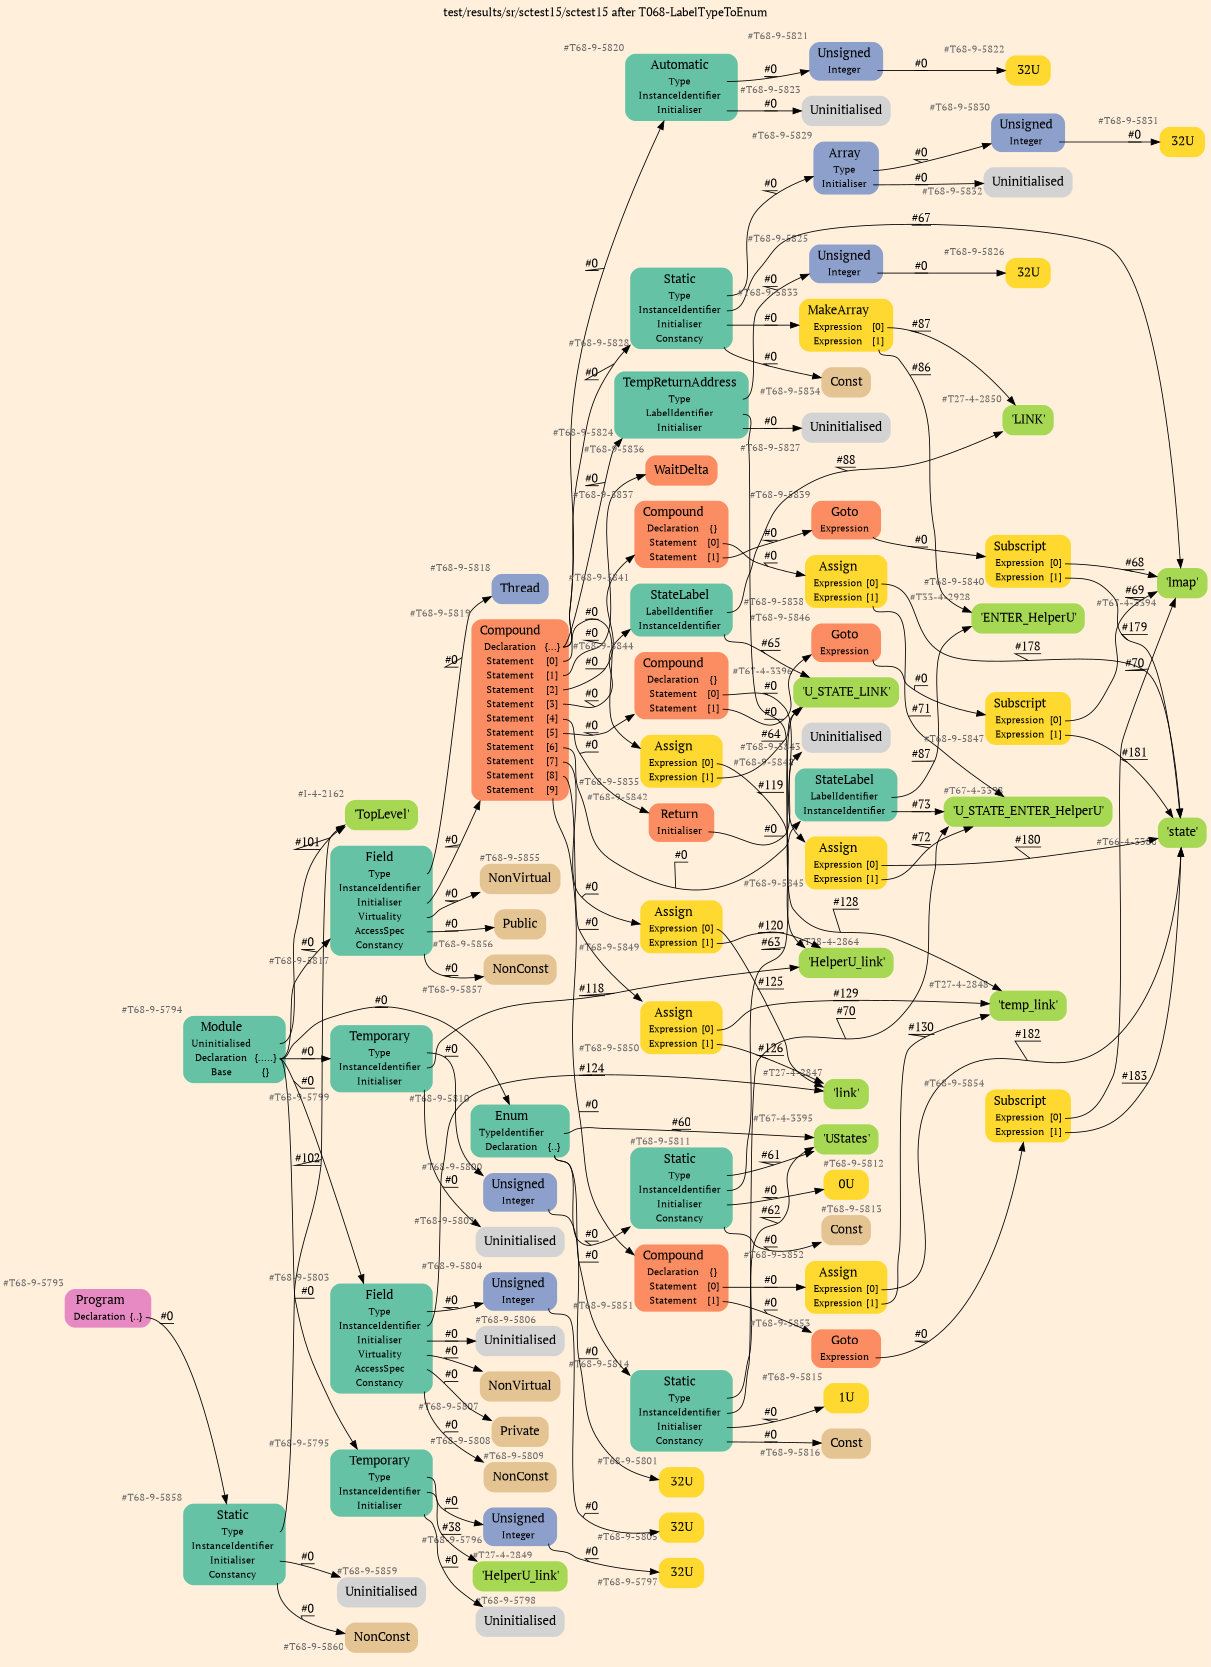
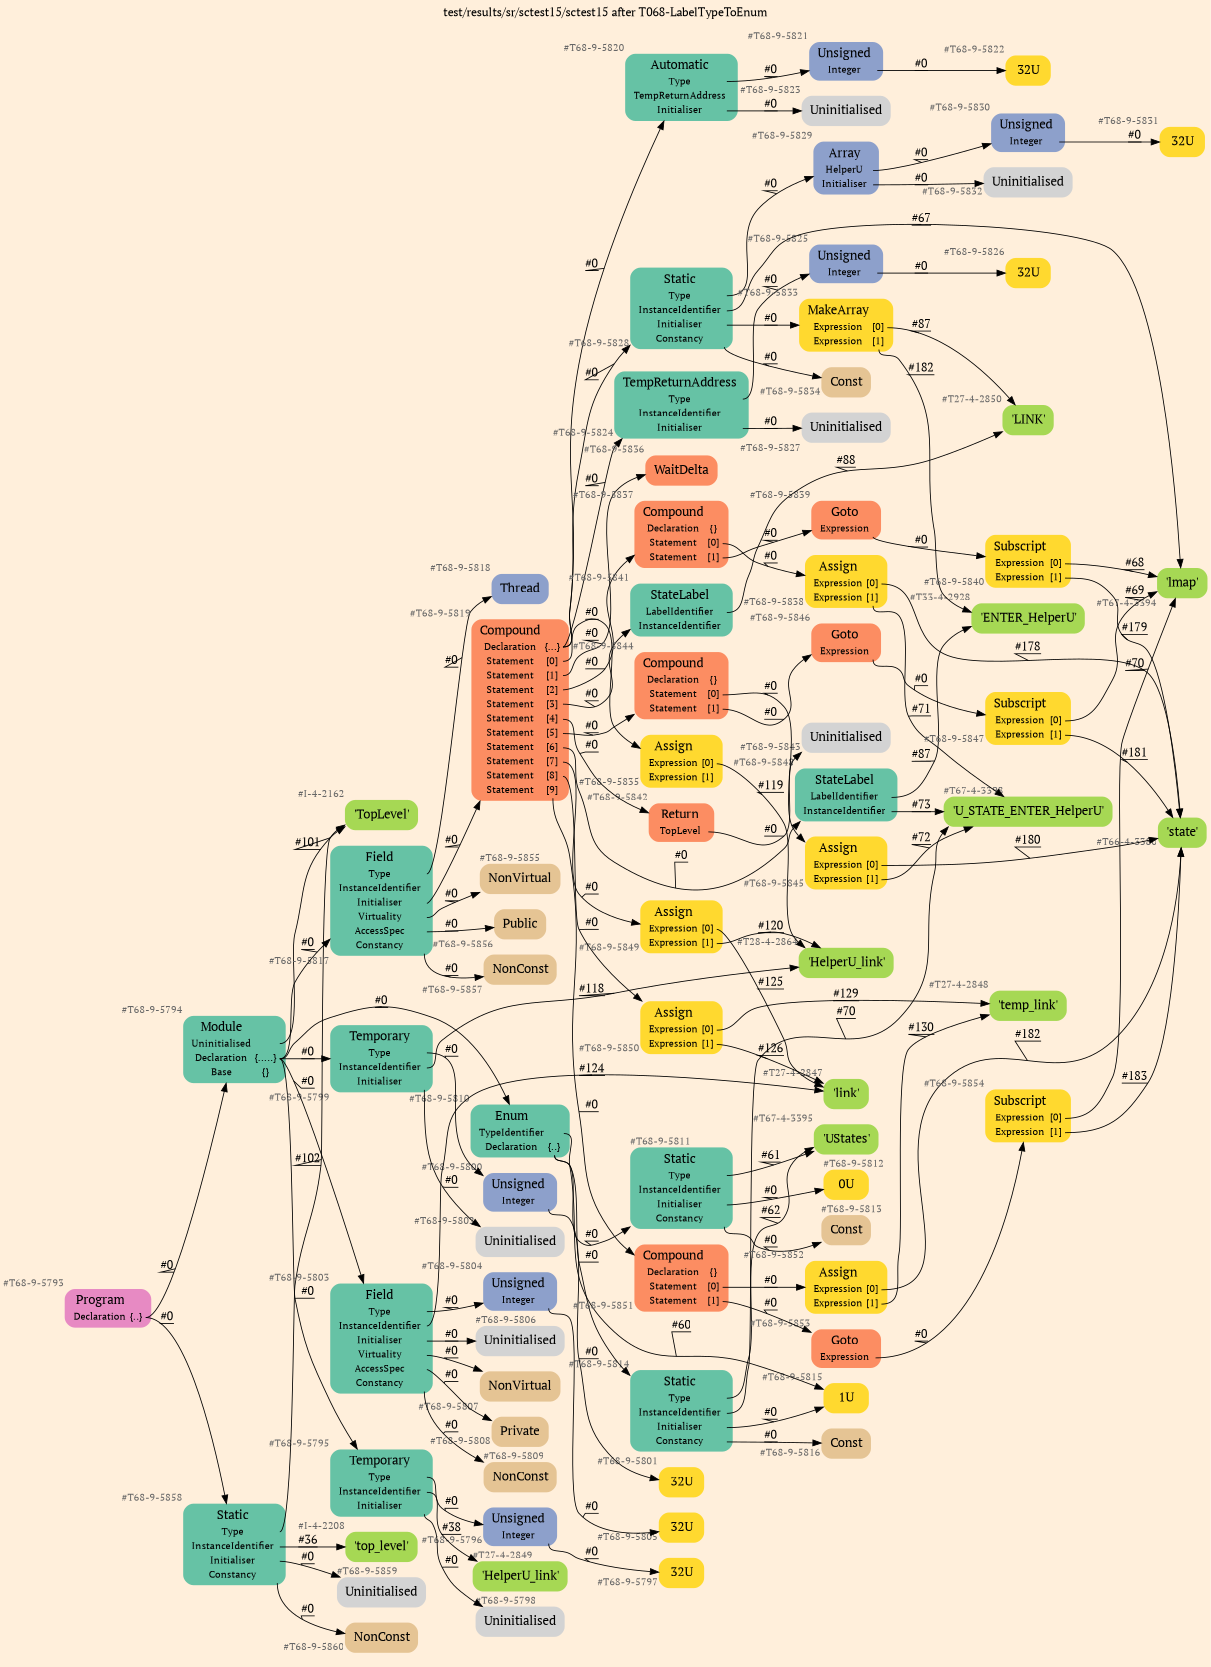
(680, 96) -> (680, 96)
(844, 170) -> (844, 170)
(921, 368) -> (921, 368)
(680, 413) -> (680, 413)
(846, 692) -> none
(783, 726) -> none
(680, 831) -> (680, 831)
(684, 1131) -> (613, 1331)
none -> (194, 1209)
none -> (381, 1547)
